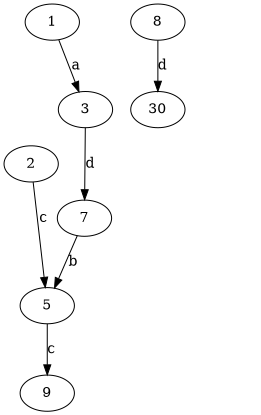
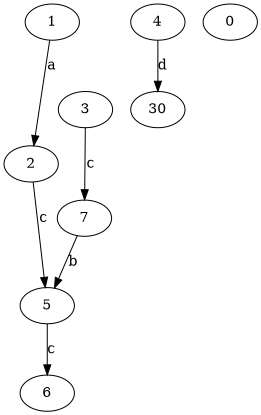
(158, 22) -> (158, 22)
none -> (230, 22)
(67, 61) -> (42, 88)
(90, 164) -> (90, 164)
(47, 393) -> (47, 393)
